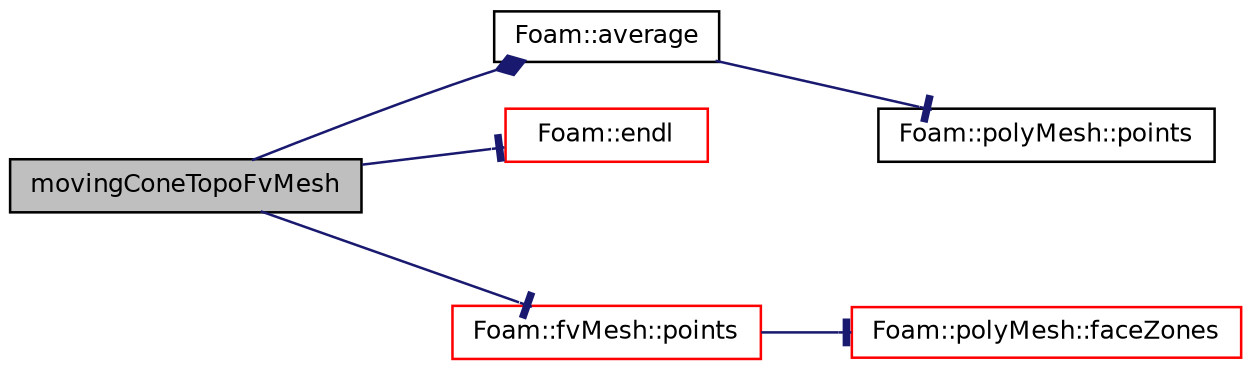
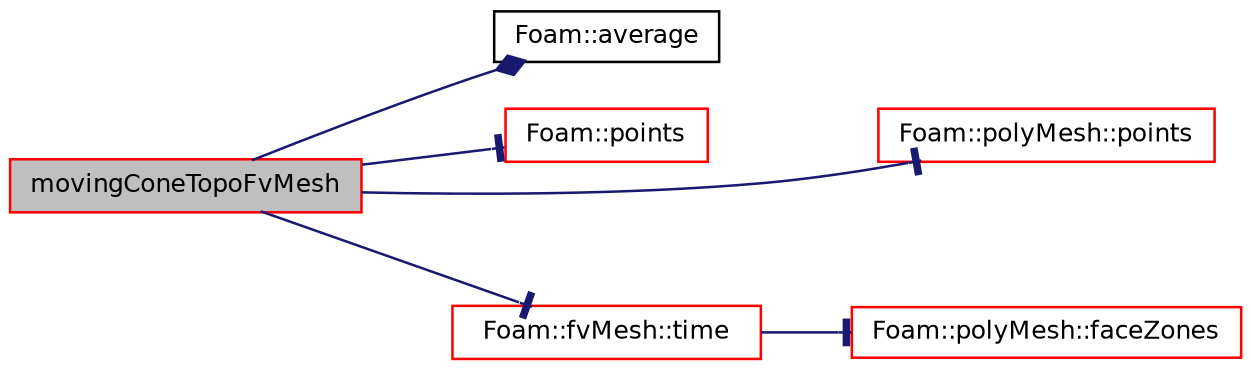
(817, 84) -> (636, 191)
(607, 135) -> (607, 135)
(1046, 135) -> (1046, 135)
(186, 186) -> (186, 186)
(607, 332) -> (607, 332)
